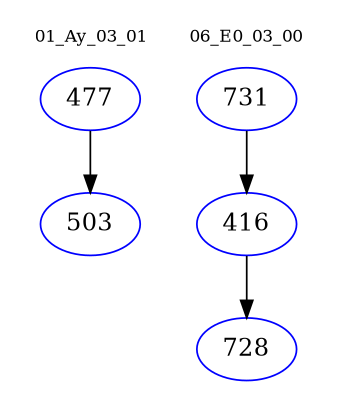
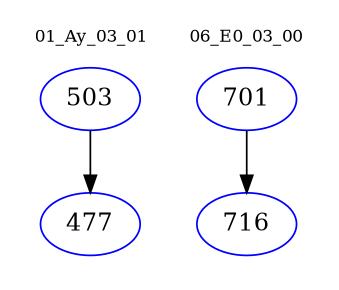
(247, 99) -> (247, 99)
(90, 153) -> (90, 153)
(247, 224) -> (247, 224)
(247, 349) -> none
